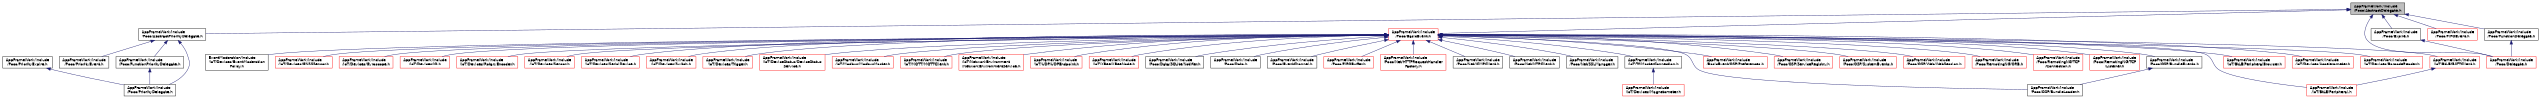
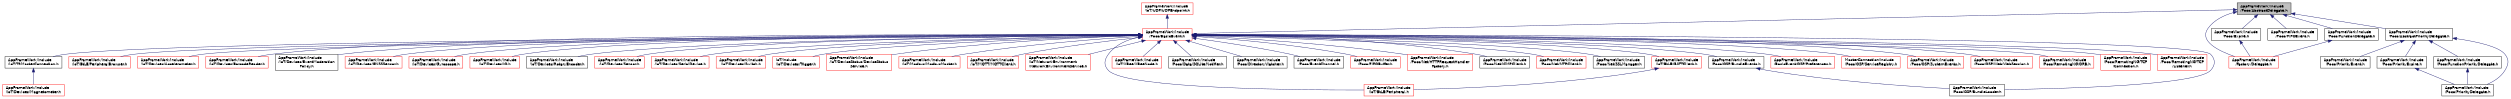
(2452, 34) -> (2293, 34)
(1182, 43) -> (1167, 24)
none -> (2409, 50)
(237, 62) -> (307, 62)
(487, 62) -> (557, 62)
(728, 62) -> (796, 62)
(1236, 62) -> (1260, 62)
(1534, 62) -> (1561, 62)
(1803, 62) -> (1871, 62)
(2511, 62) -> (2254, 62)
